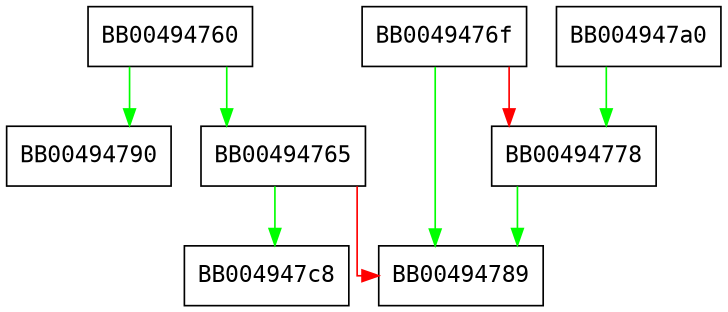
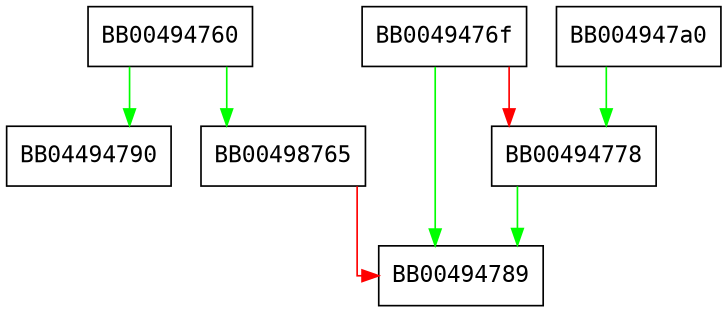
(89, 156) -> (89, 156)
(283, 156) -> (283, 156)
(267, 276) -> none
